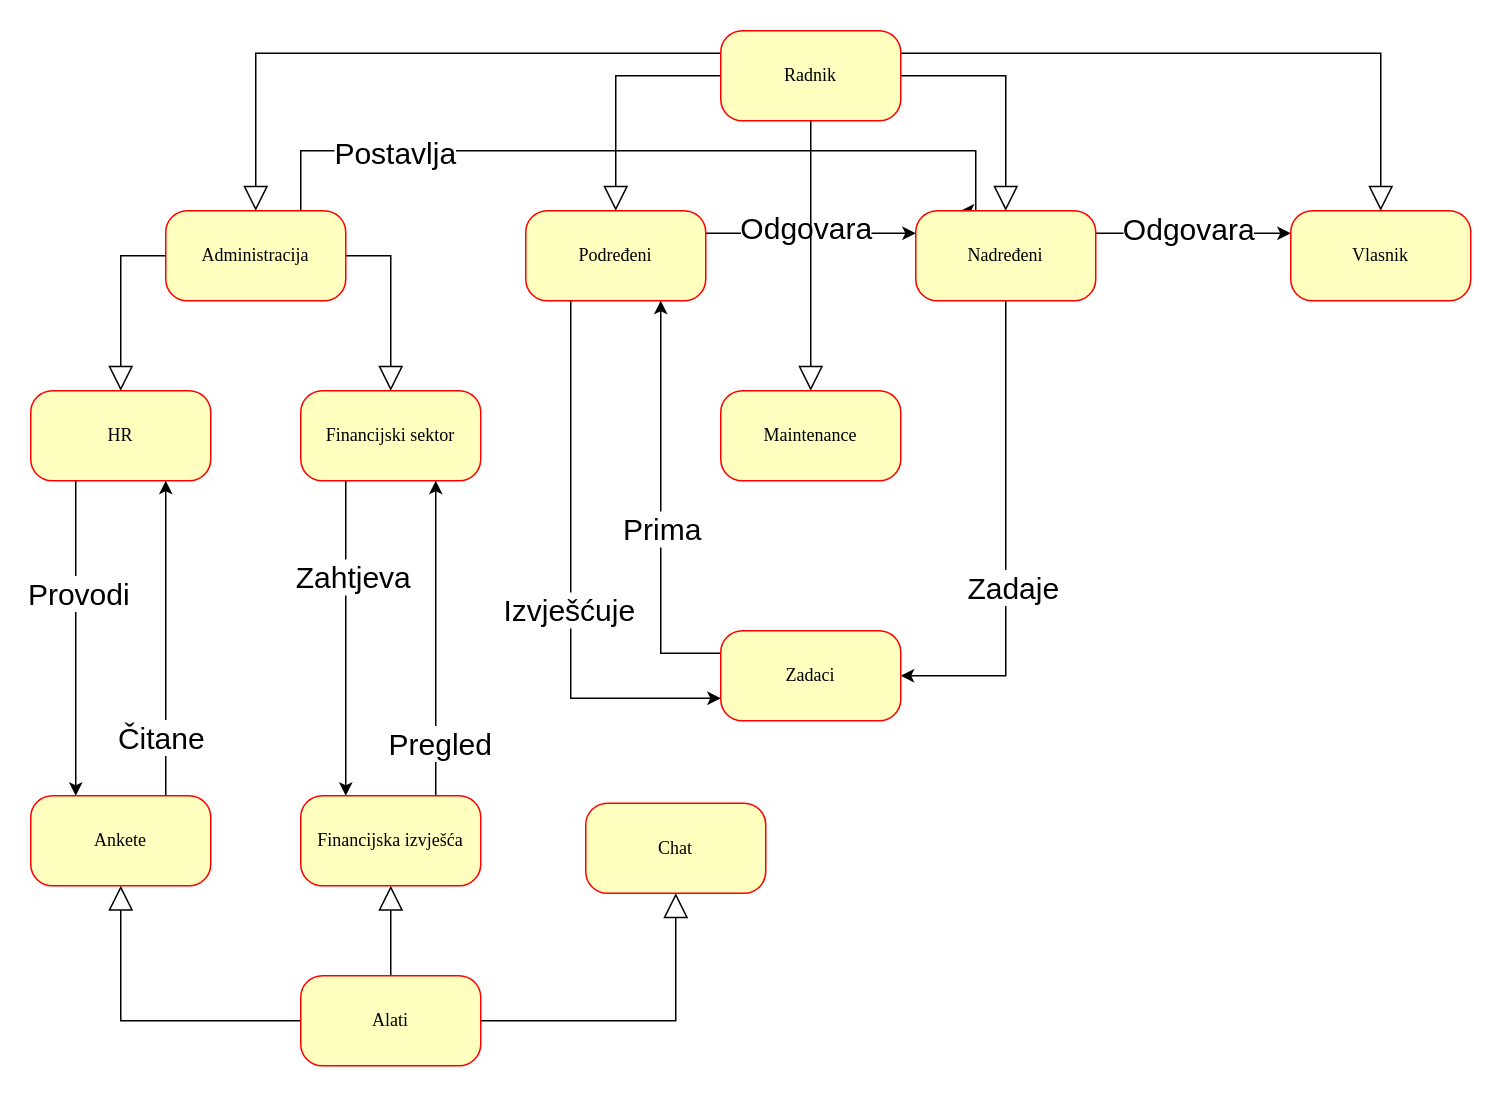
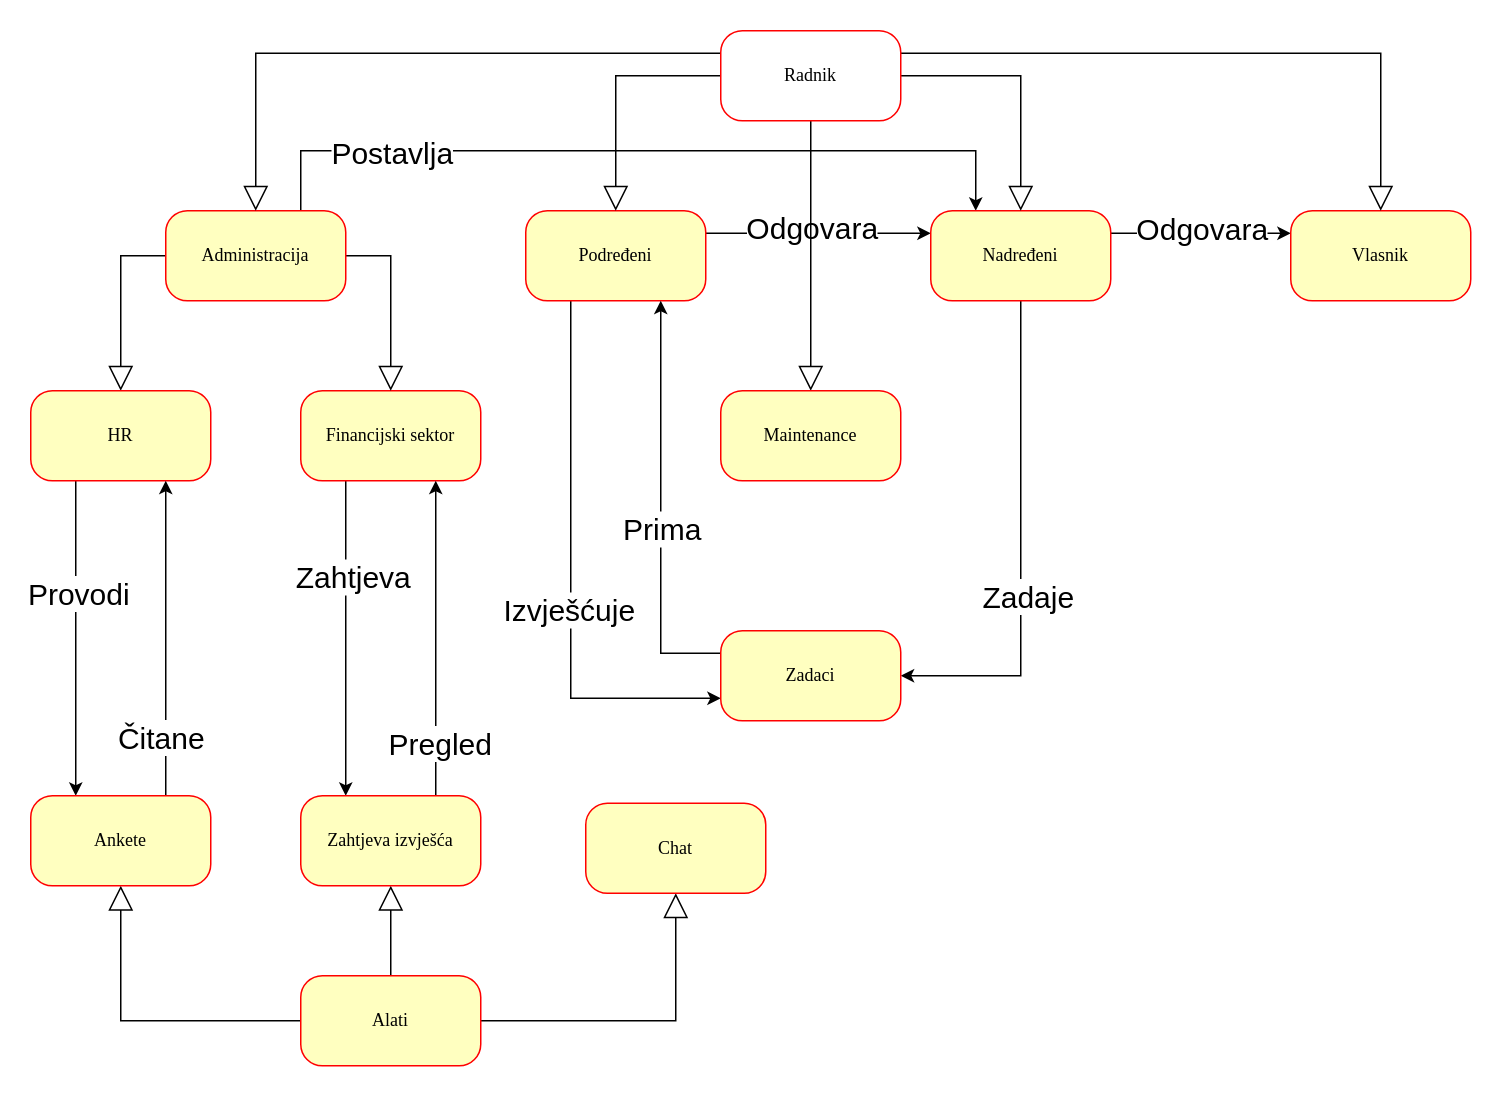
(811, 76) -> (811, 76)
(1006, 256) -> (1021, 256)
(391, 841) -> (391, 841)
